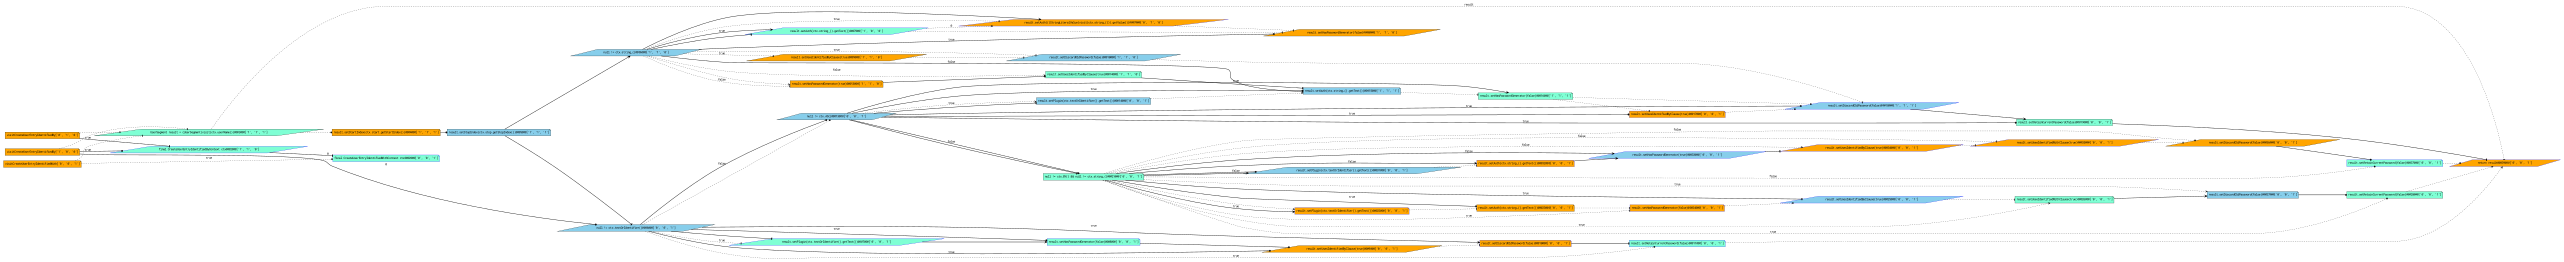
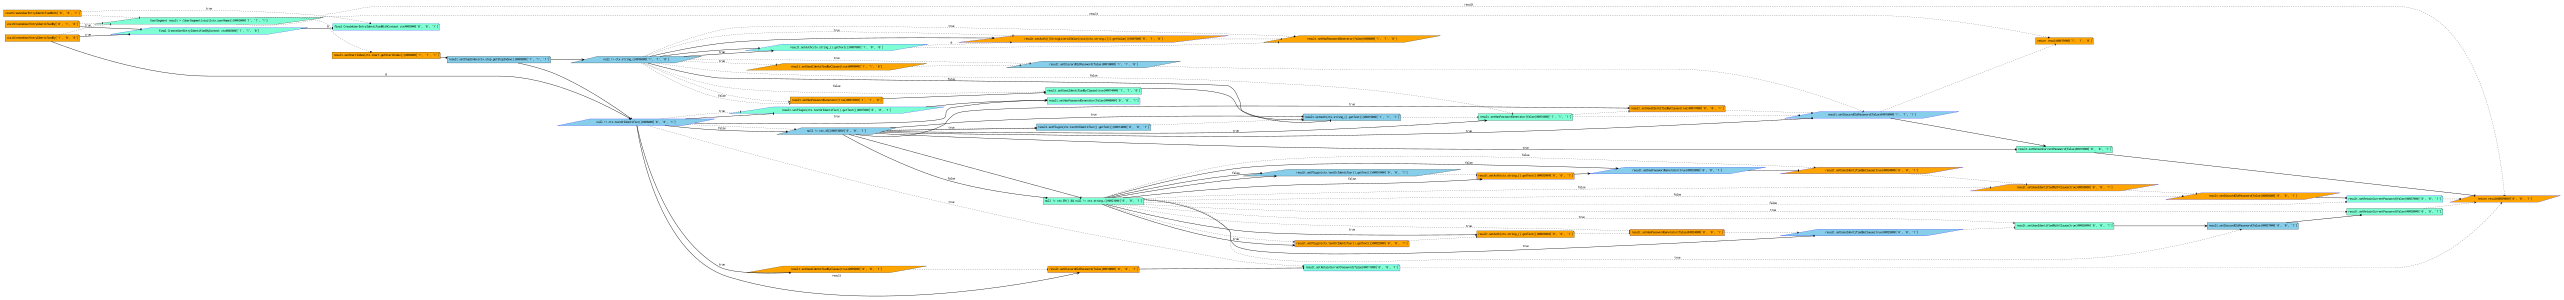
(986, 40) -> (966, 28)
none -> (2064, 41)
none -> (1085, 78)
(2253, 143) -> (2253, 196)
(1094, 226) -> (837, 276)
(636, 228) -> (636, 122)
(1214, 245) -> none
